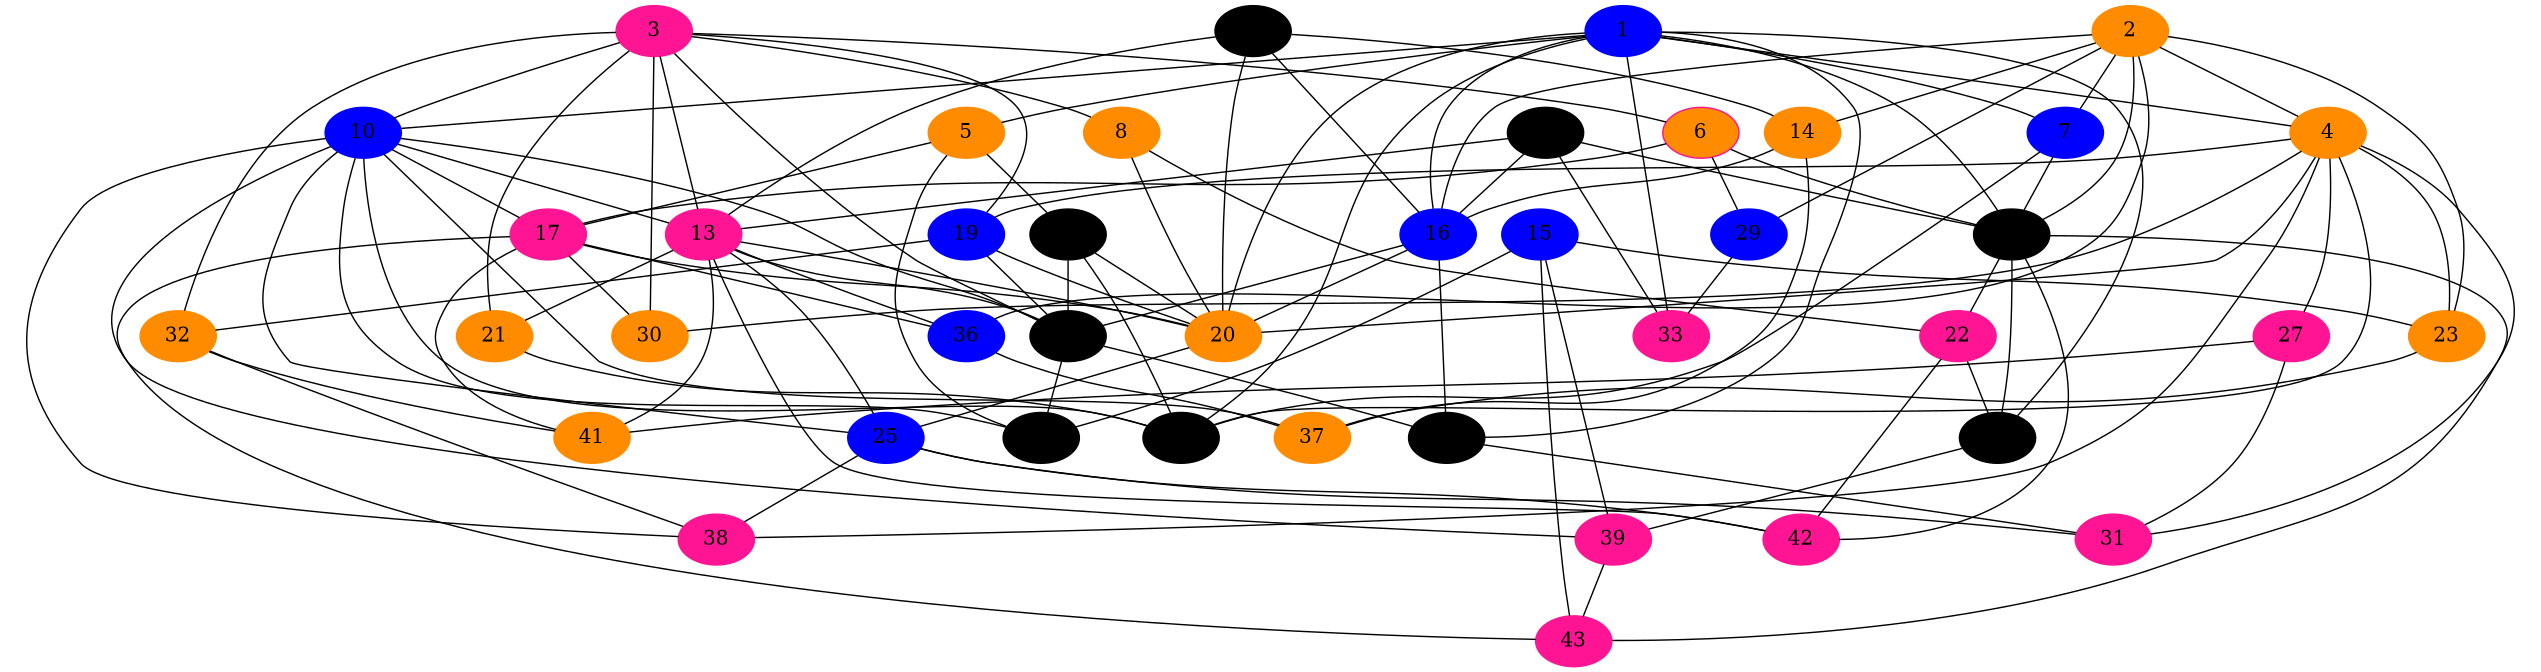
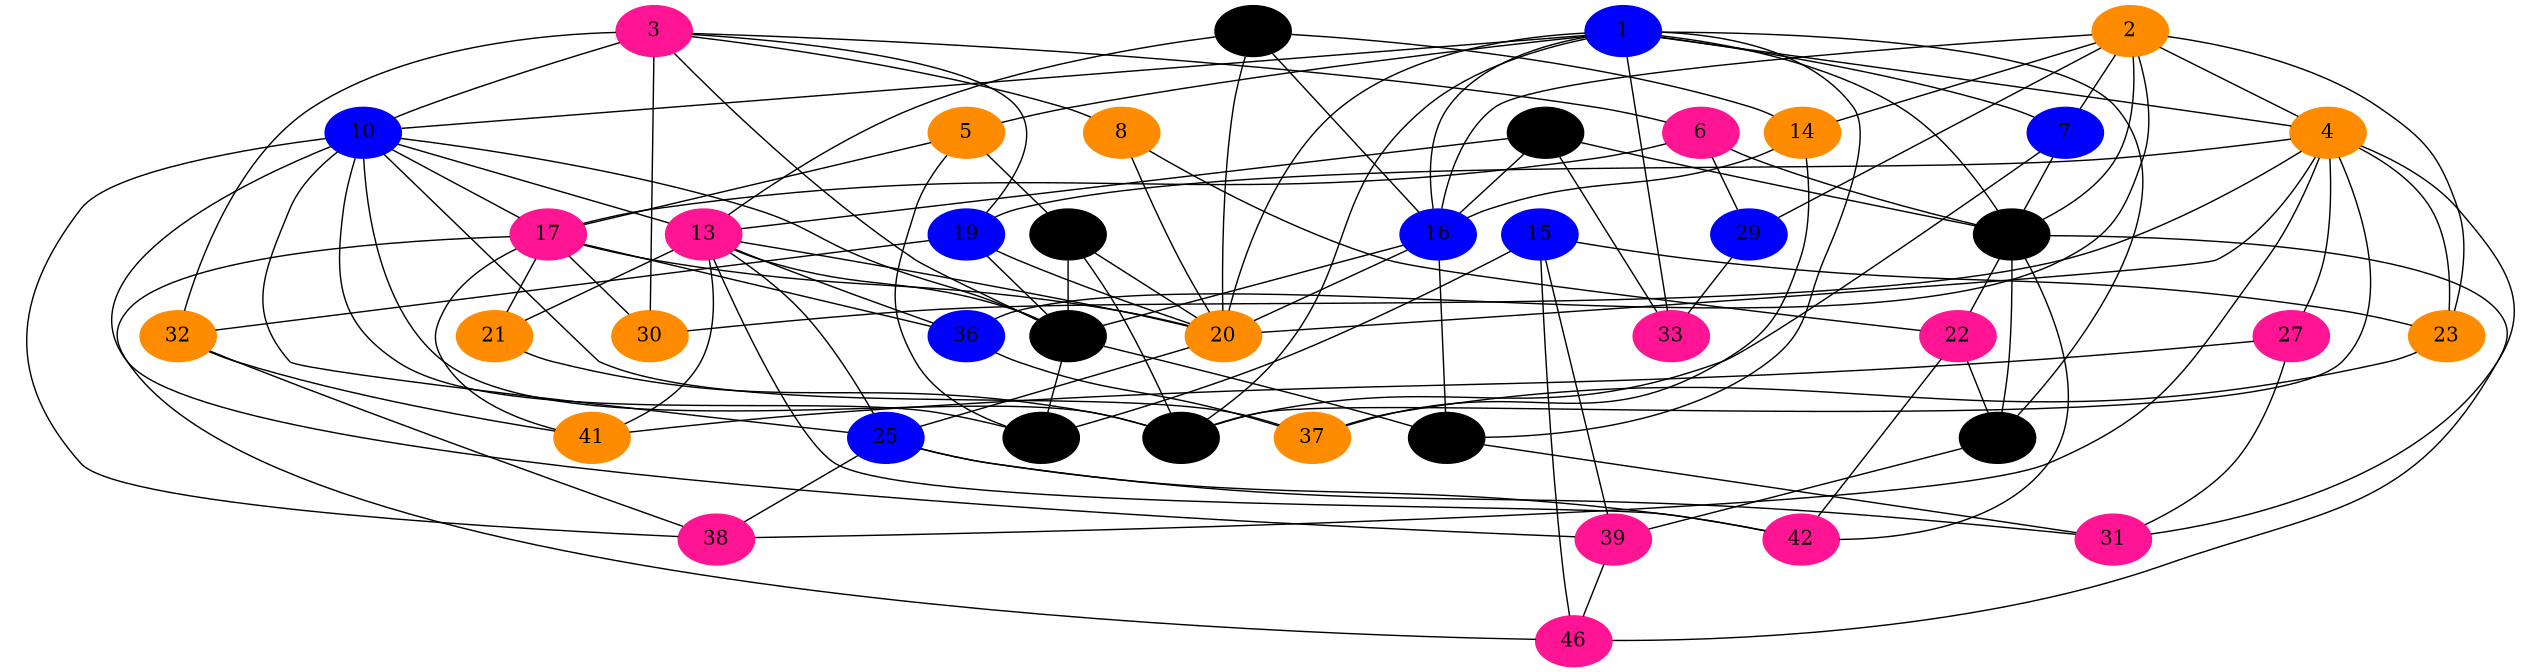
(679, 133) -> none
(1701, 133) -> (1701, 133)
(518, 169) -> (525, 279)
(1574, 641) -> (1574, 641)
